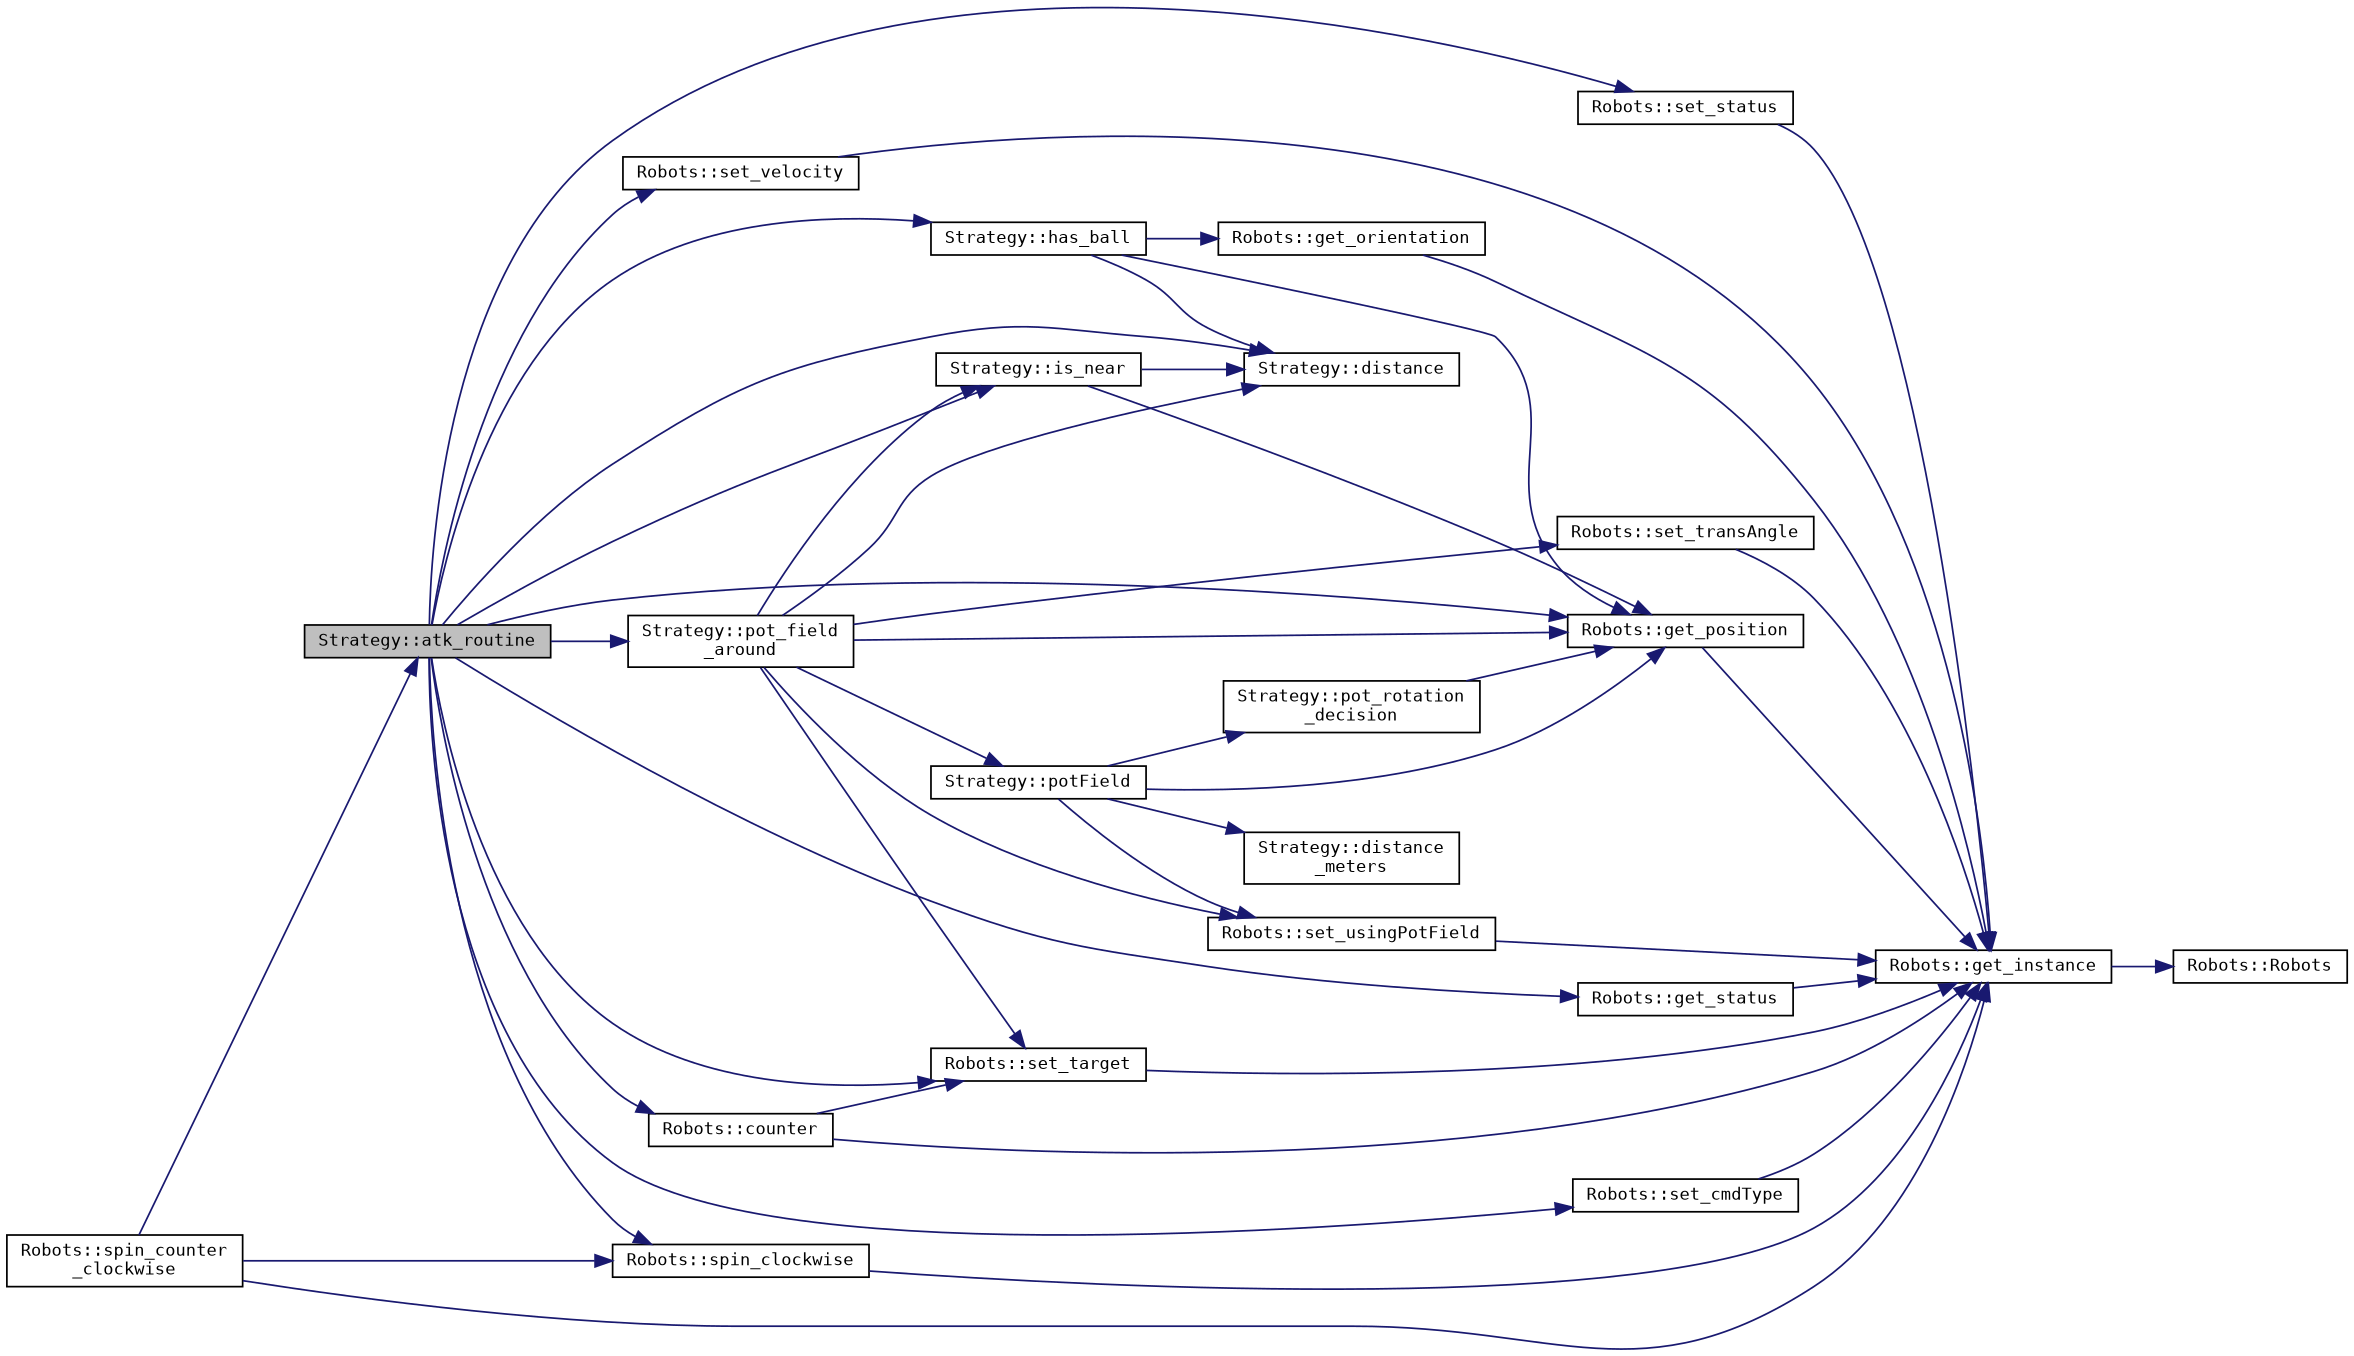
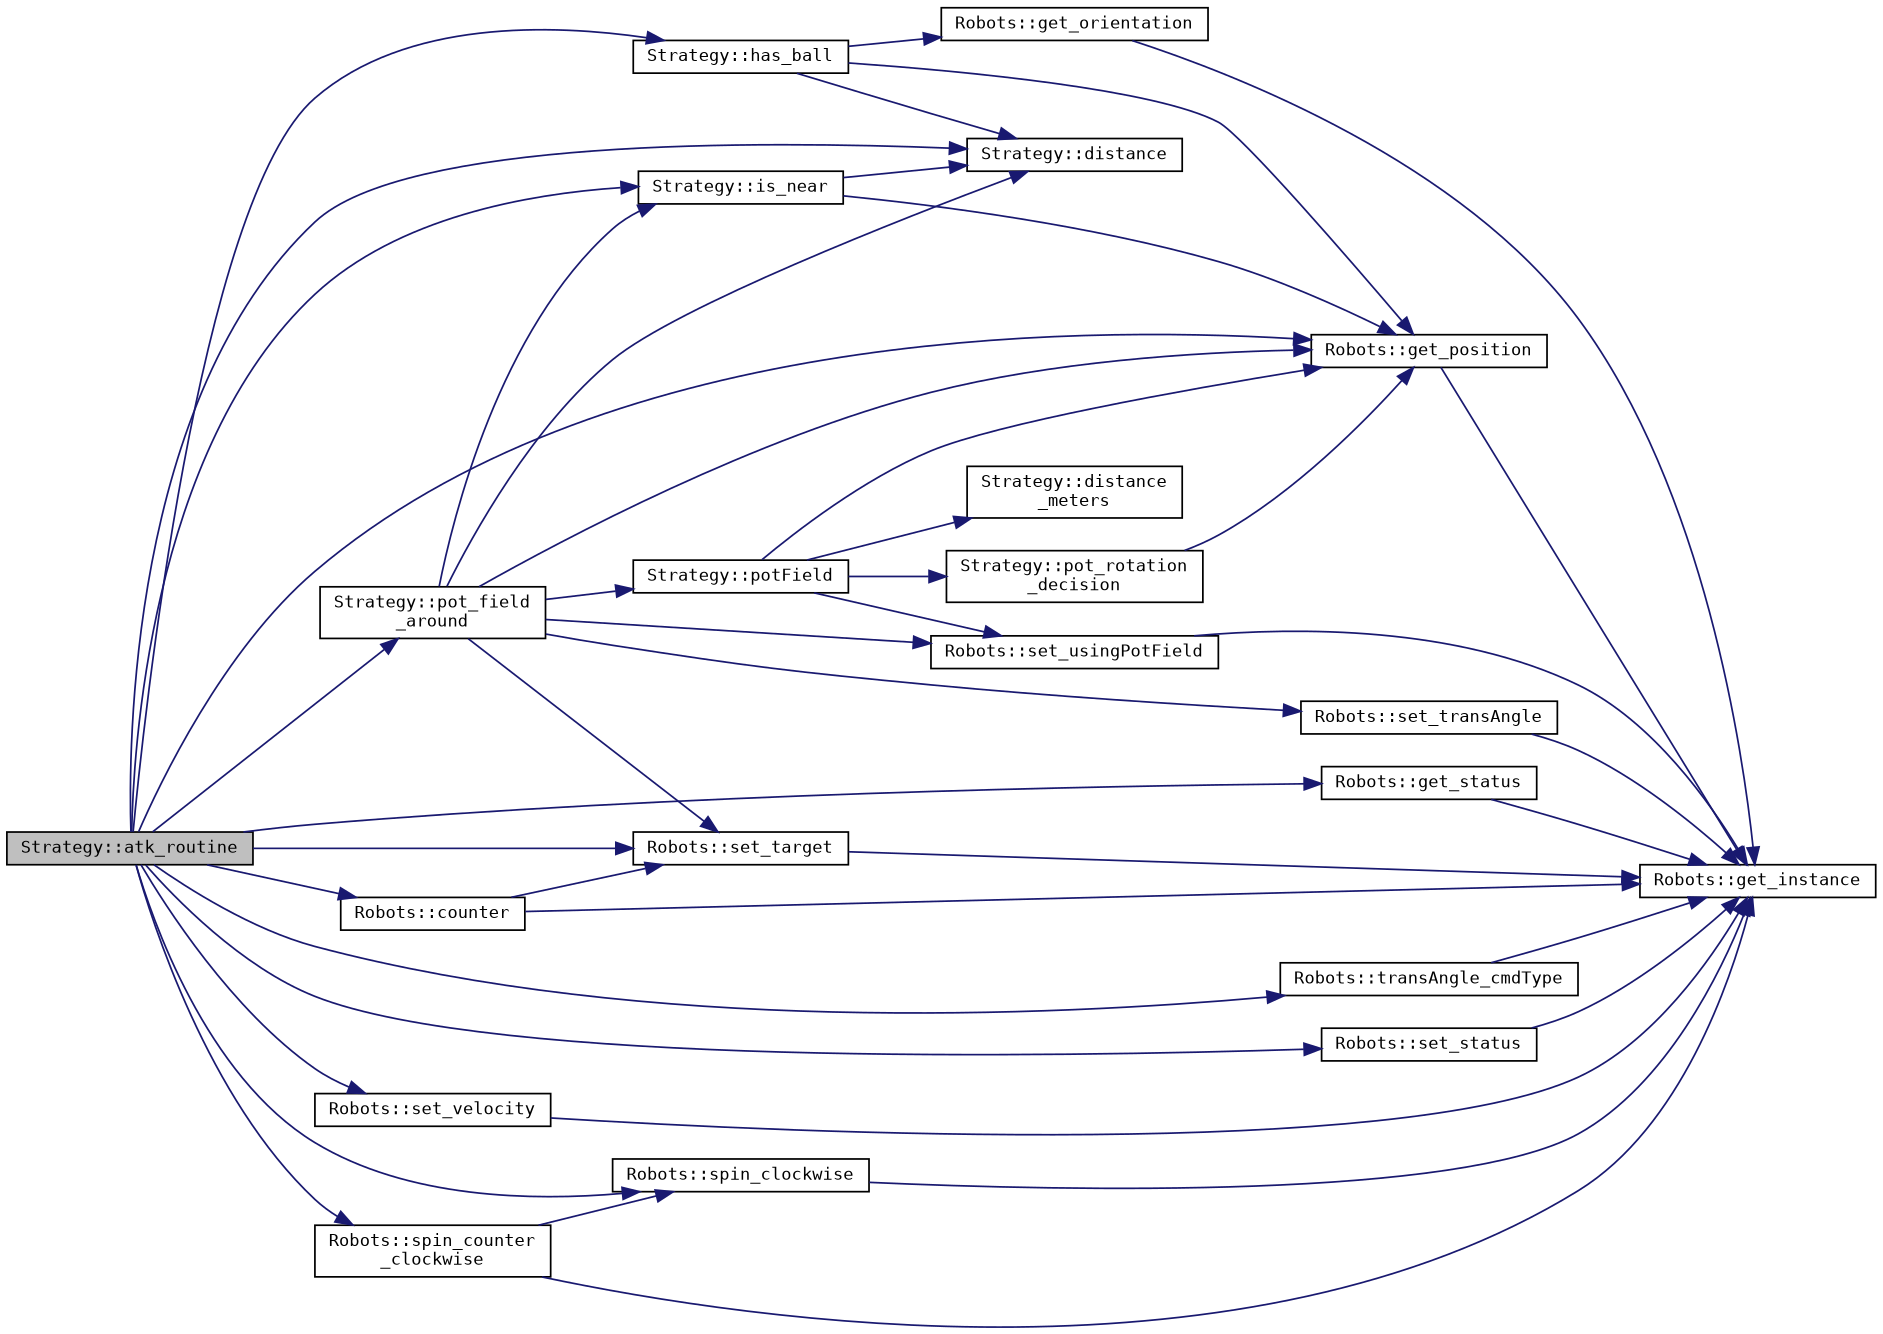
(275, 954) -> (212, 1057)
(2260, 967) -> none
(1686, 1195) -> (1429, 979)
